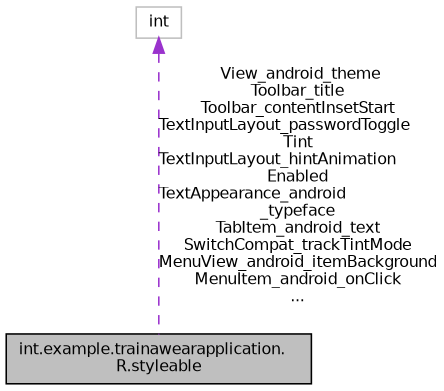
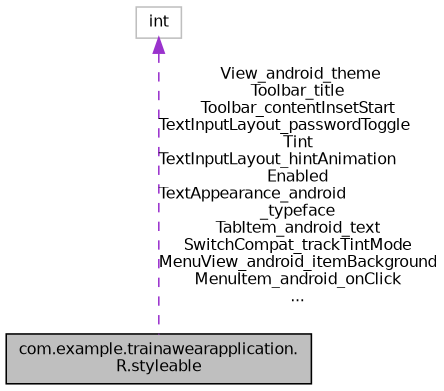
(159, 359) -> (159, 359)
